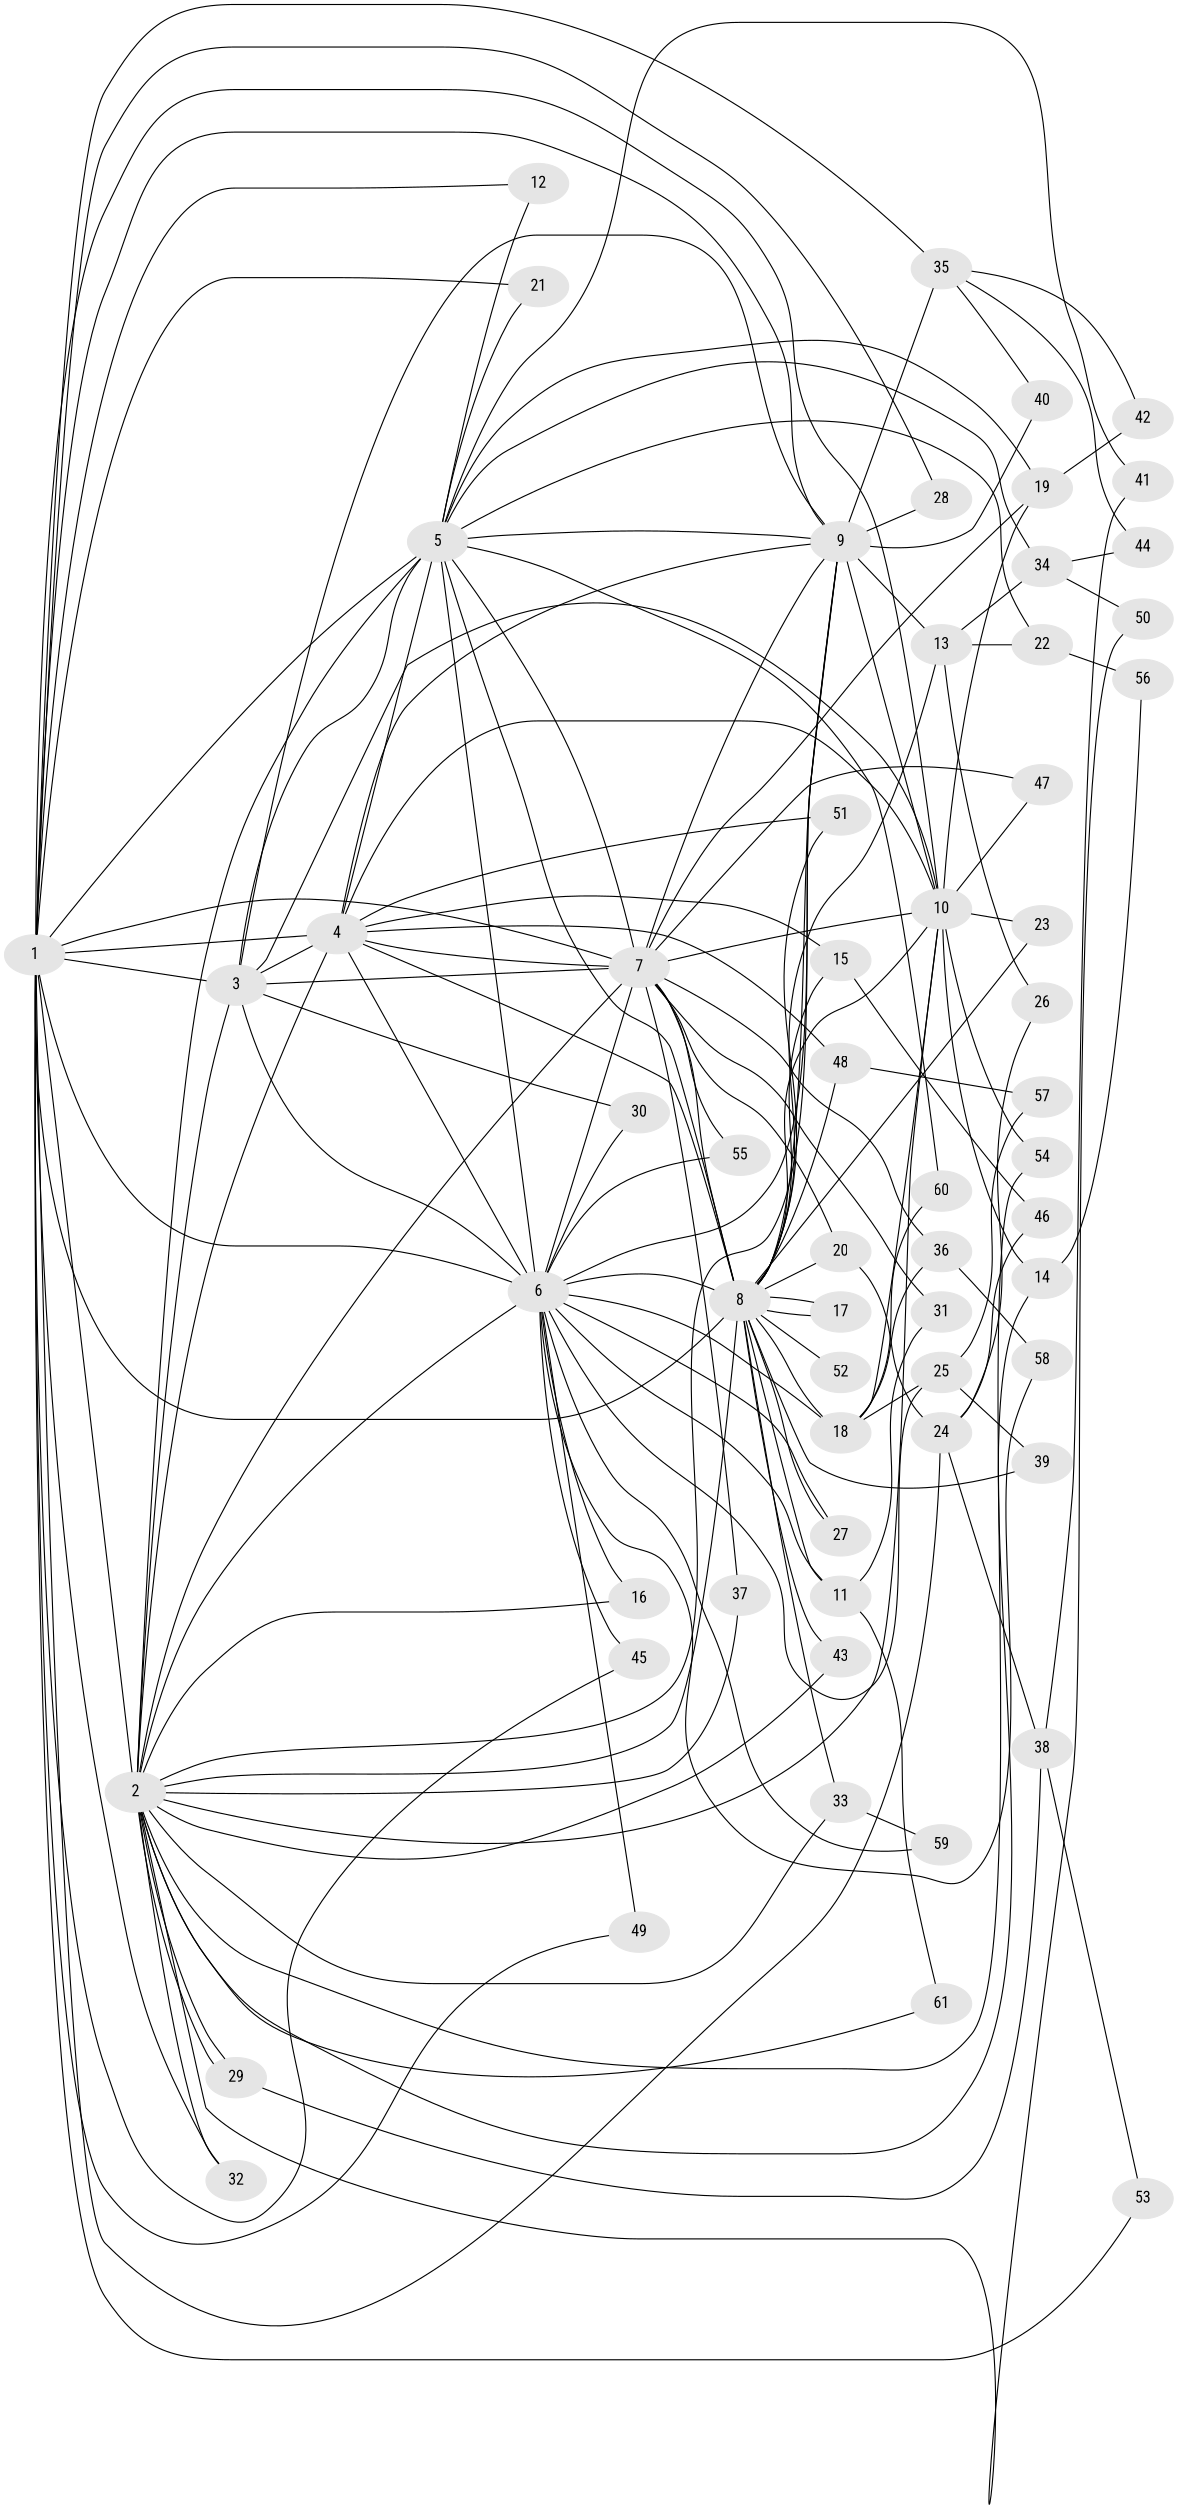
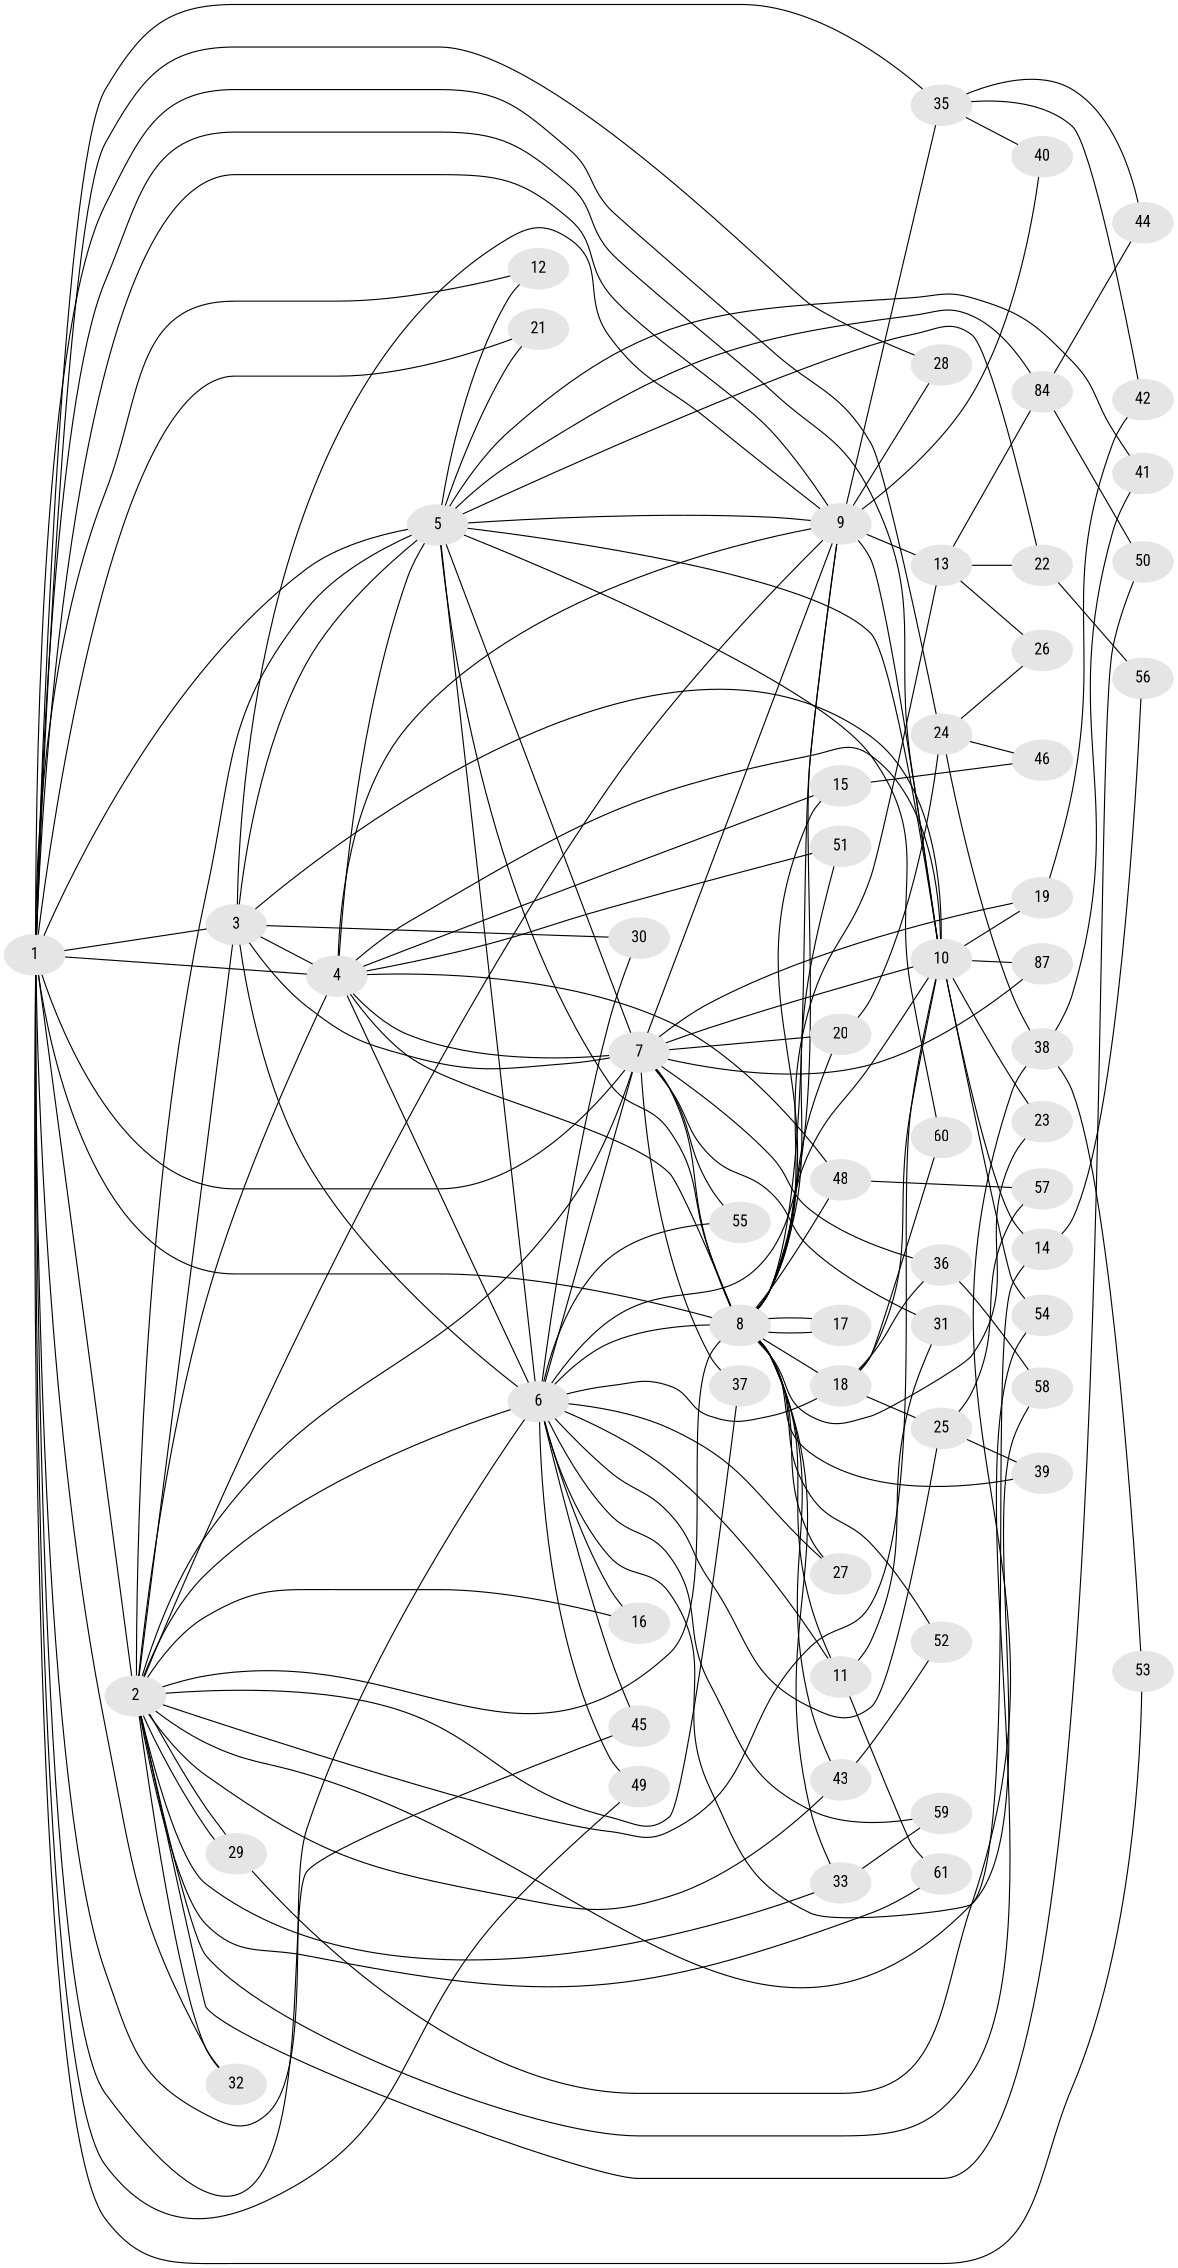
(724, 348) -> (842, 613)
(1042, 566) -> (1042, 392)
(1042, 785) -> (1042, 964)
none -> (894, 1712)
